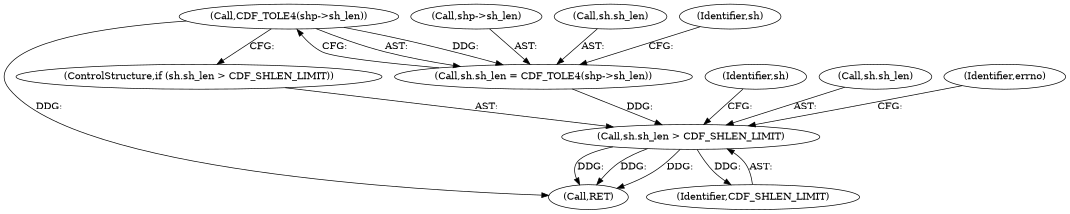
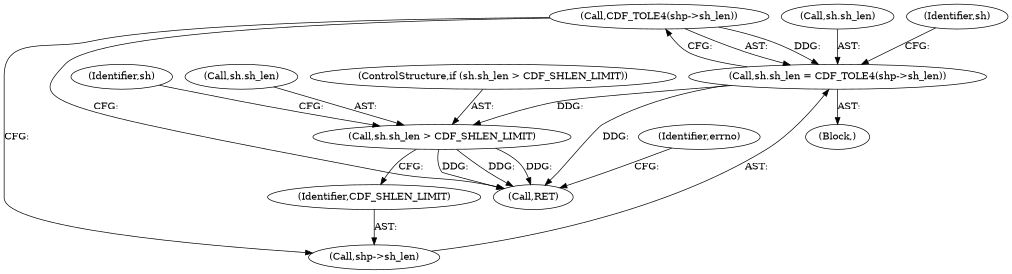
(247, 45) -> (52, 45)
(859, 105) -> (619, 167)
(51, 107) -> (108, 107)
none -> (627, 113)
none -> (838, 137)
(747, 166) -> (374, 224)
(729, 167) -> (413, 167)
